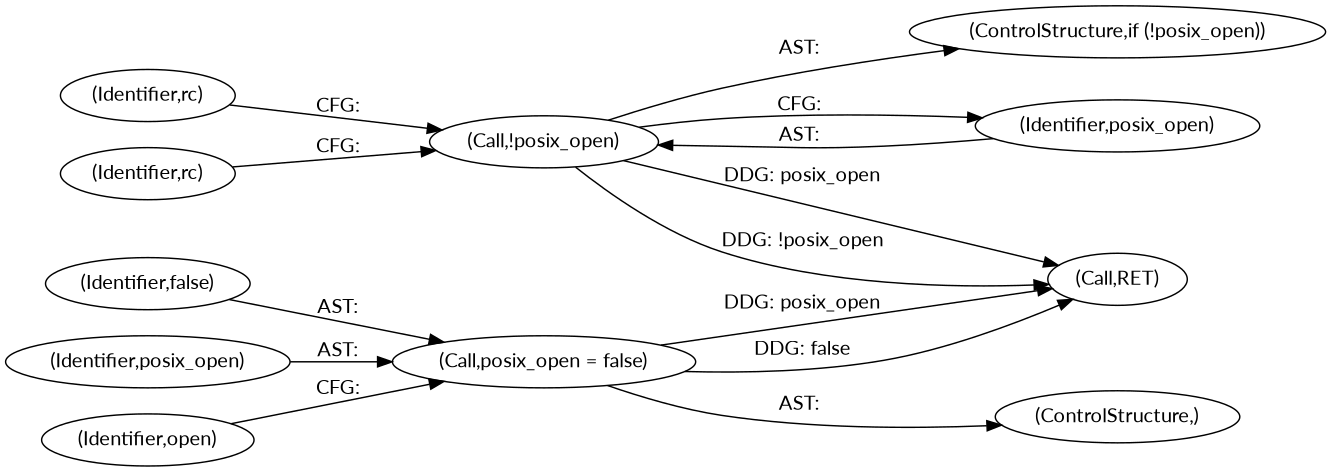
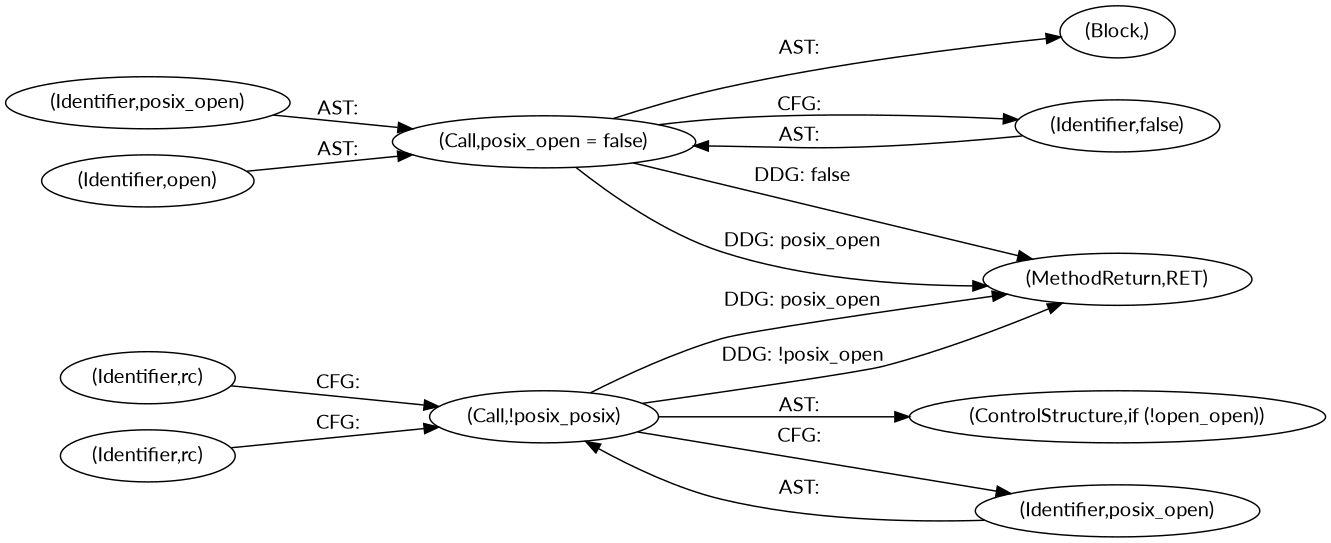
(1118, 32) -> (1118, 417)
none -> (831, 115)
(544, 142) -> (544, 417)
(1118, 279) -> (1118, 279)
(341, 389) -> (341, 150)
(1118, 417) -> (1118, 32)
